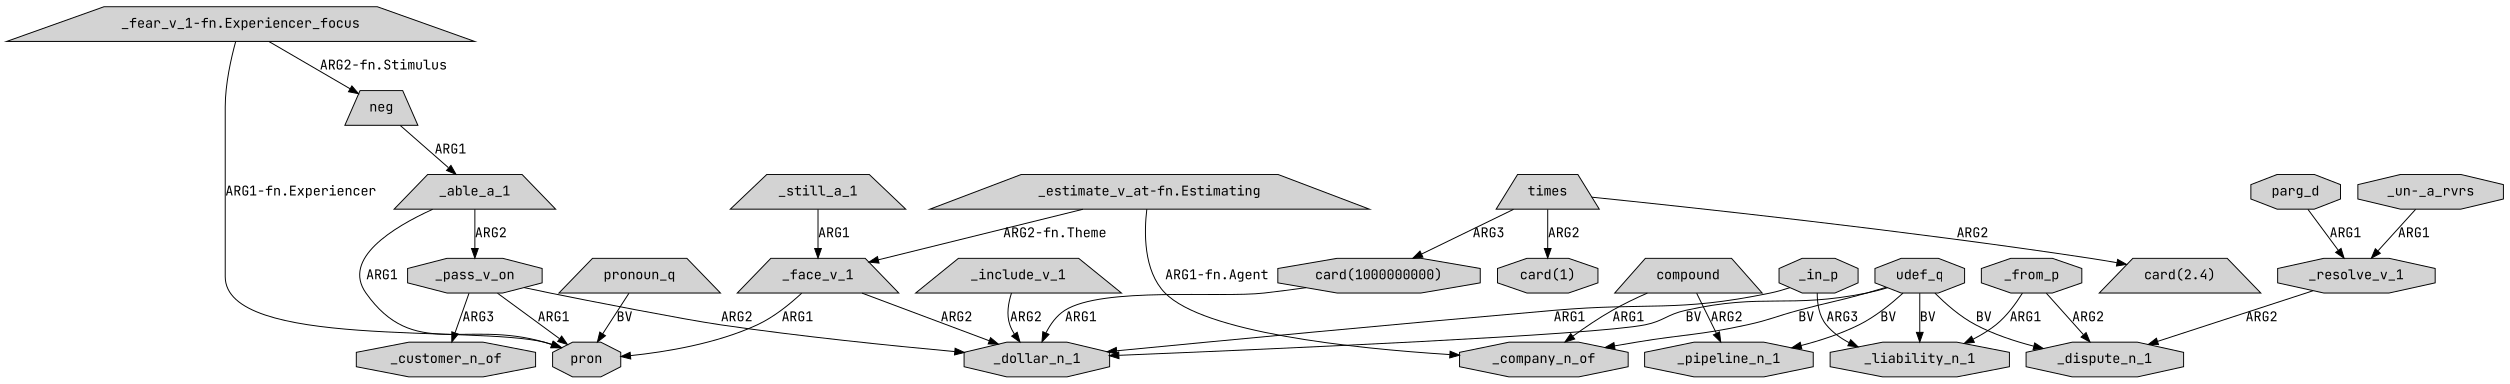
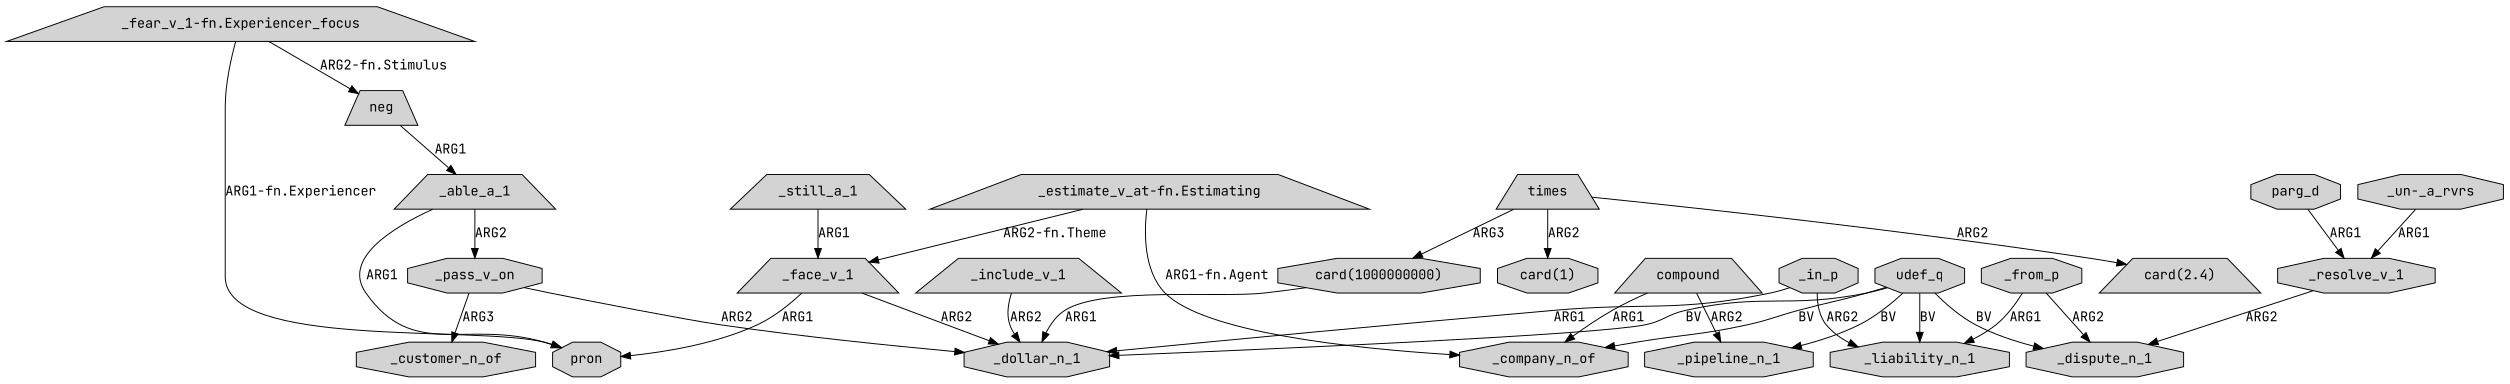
(640, 276) -> none
(528, 316) -> none
(1843, 318) -> (1843, 318)
